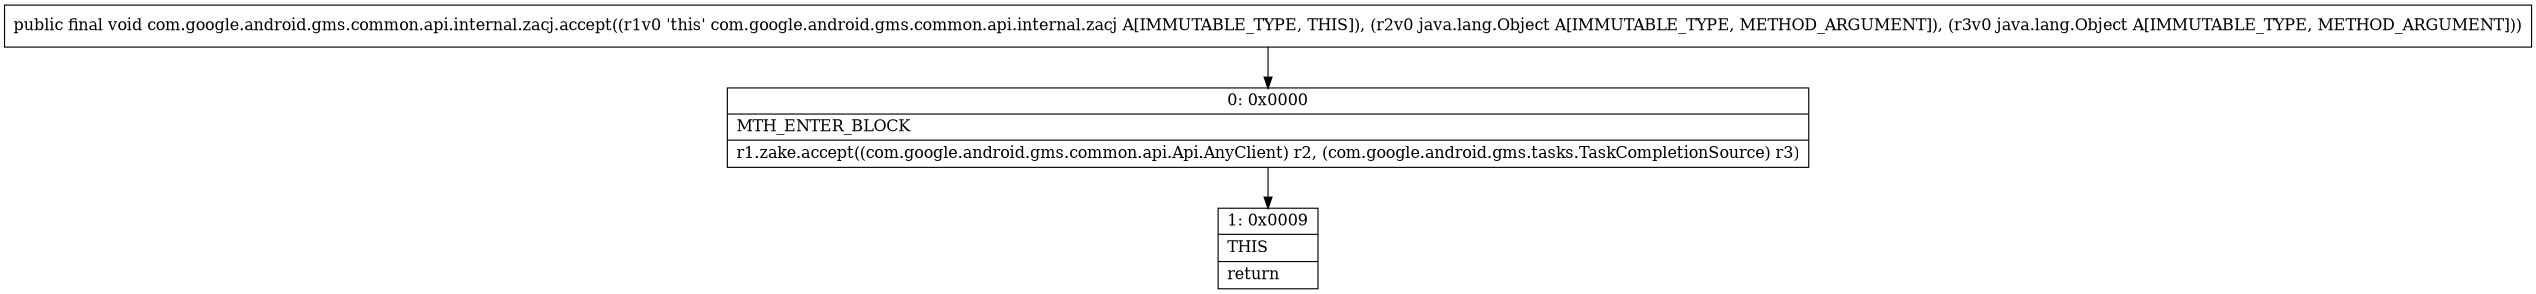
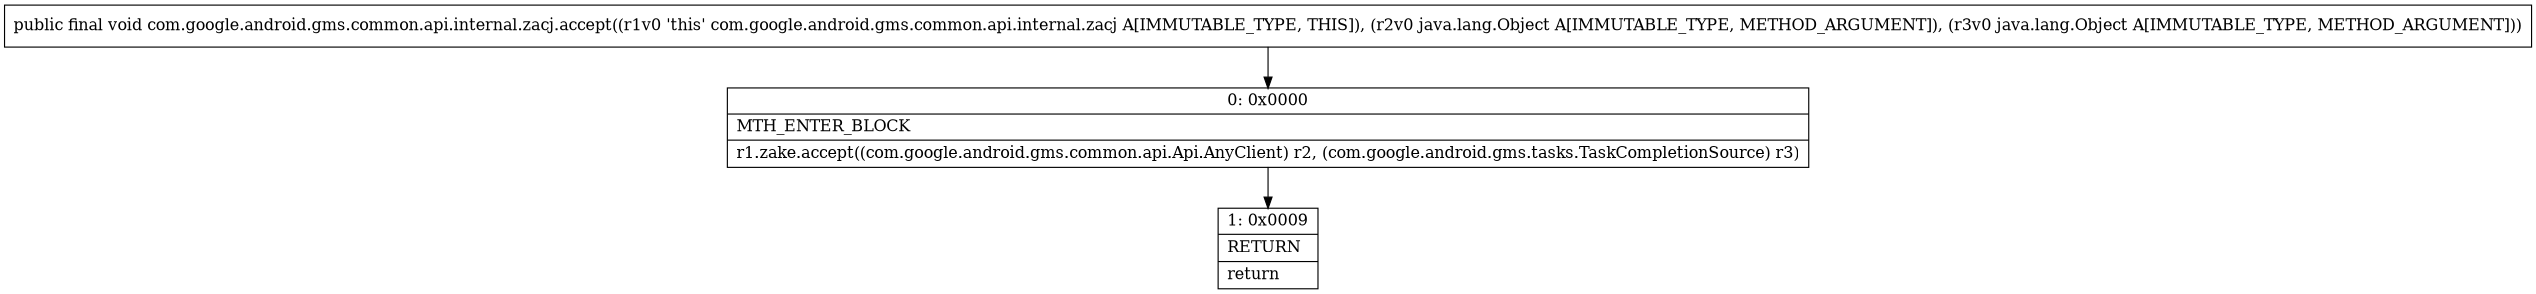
(1248, 247) -> (1264, 247)
